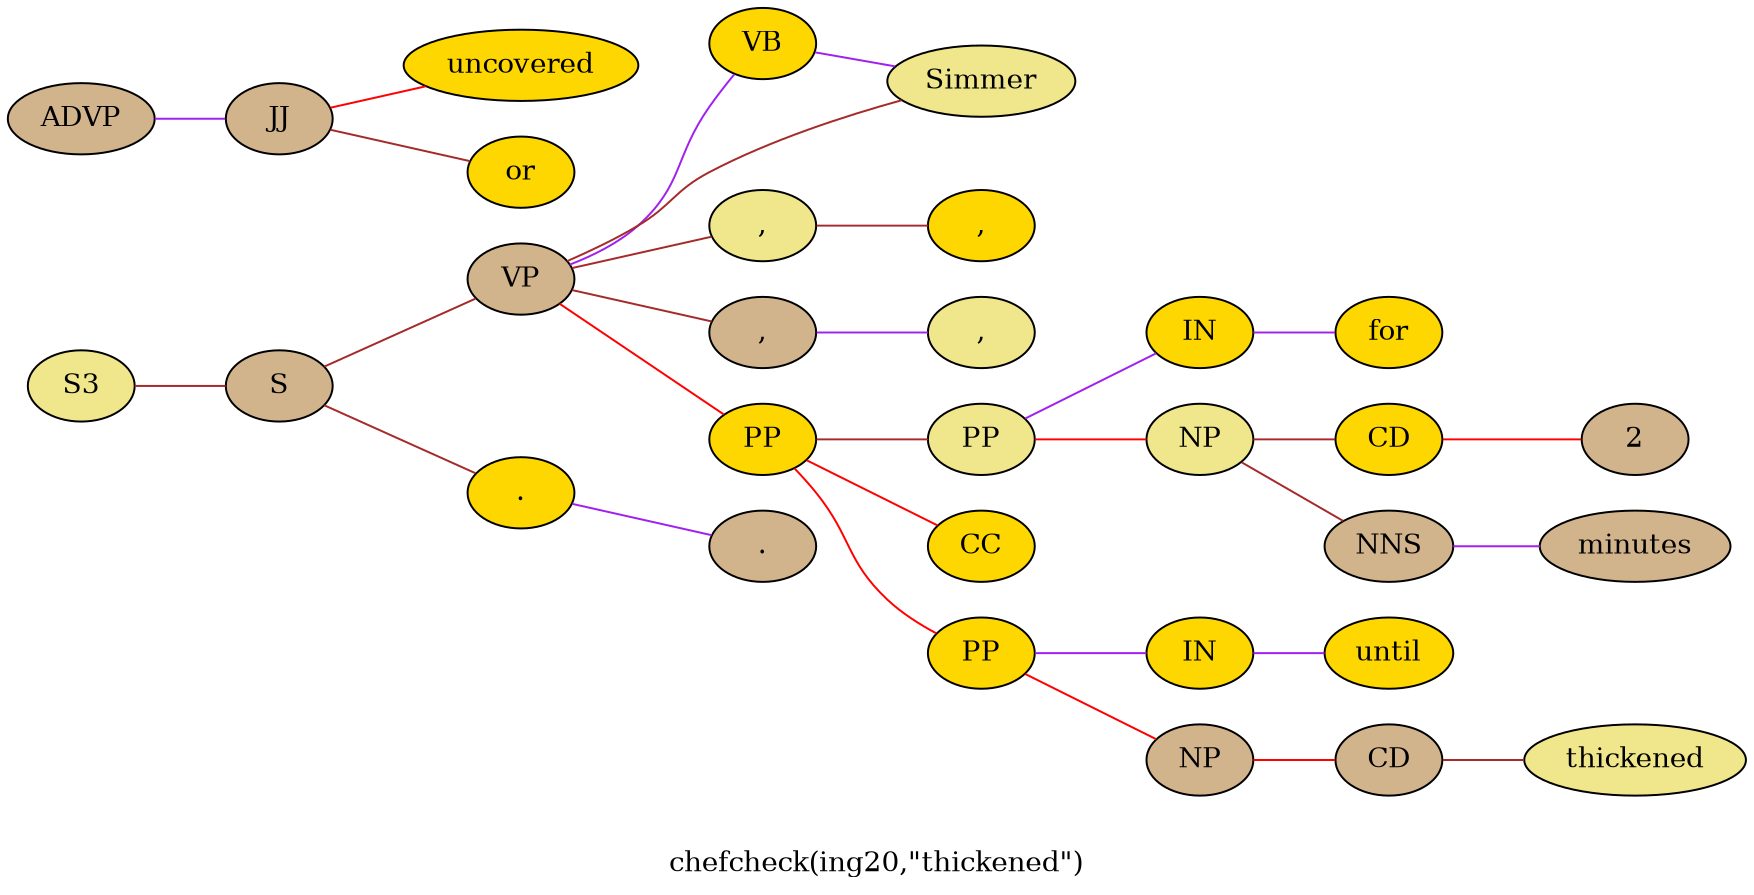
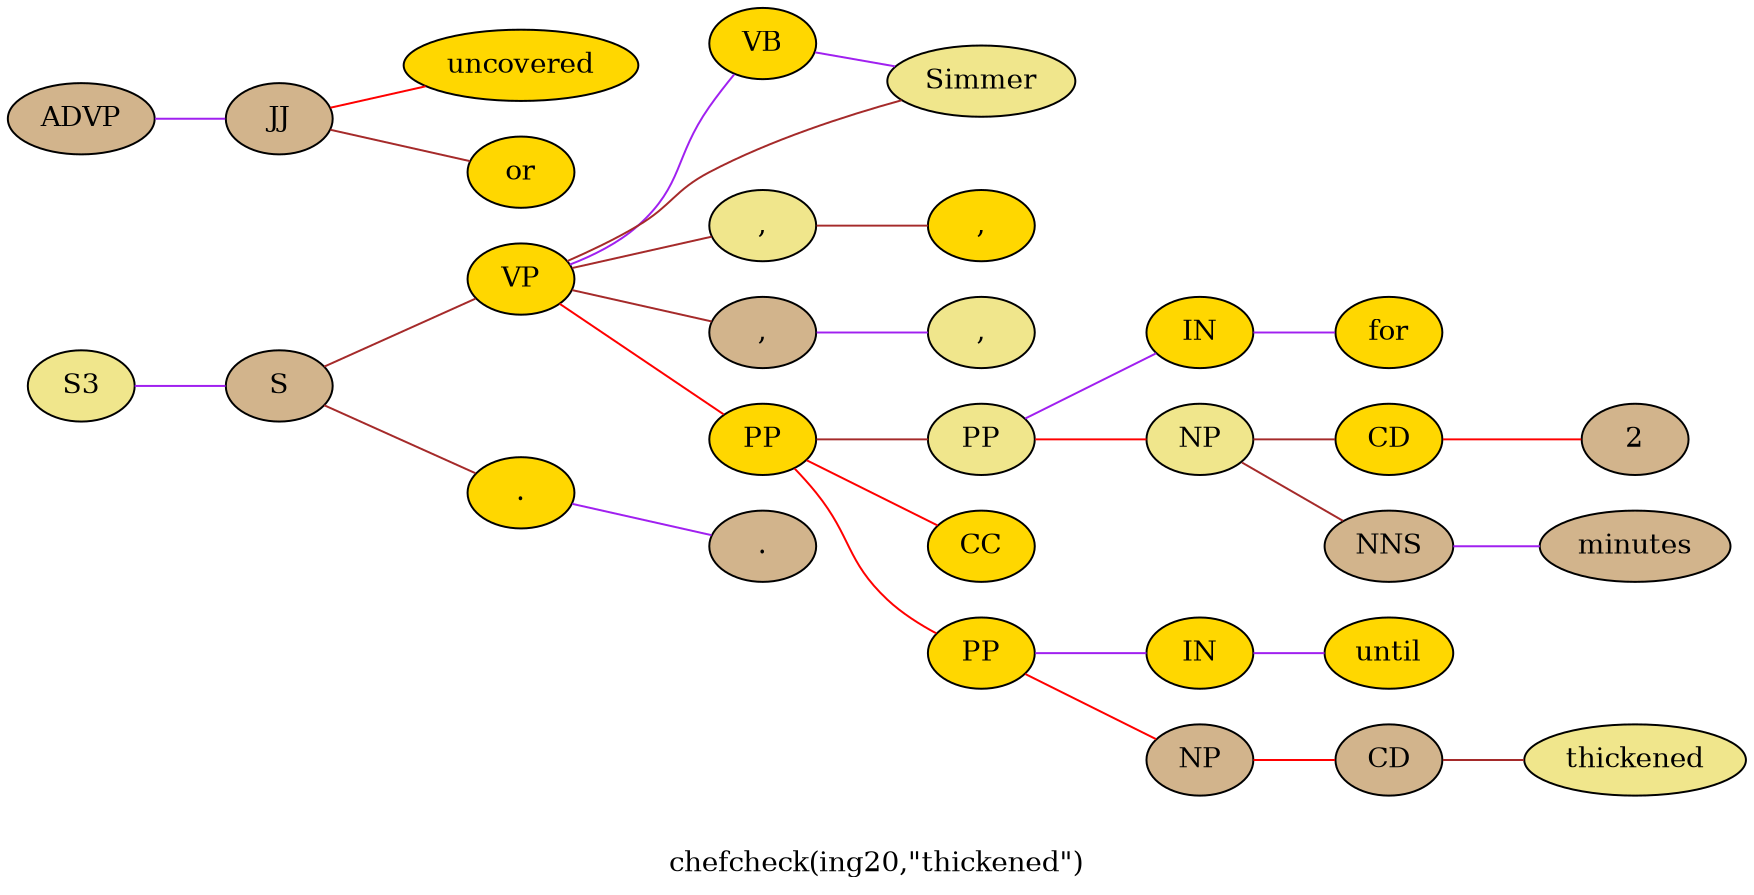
(521, 279) -> (521, 279)
(180, 386) -> (180, 386)
